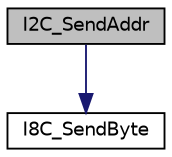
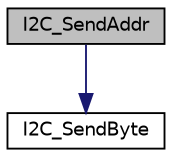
(86, 131) -> (86, 131)
